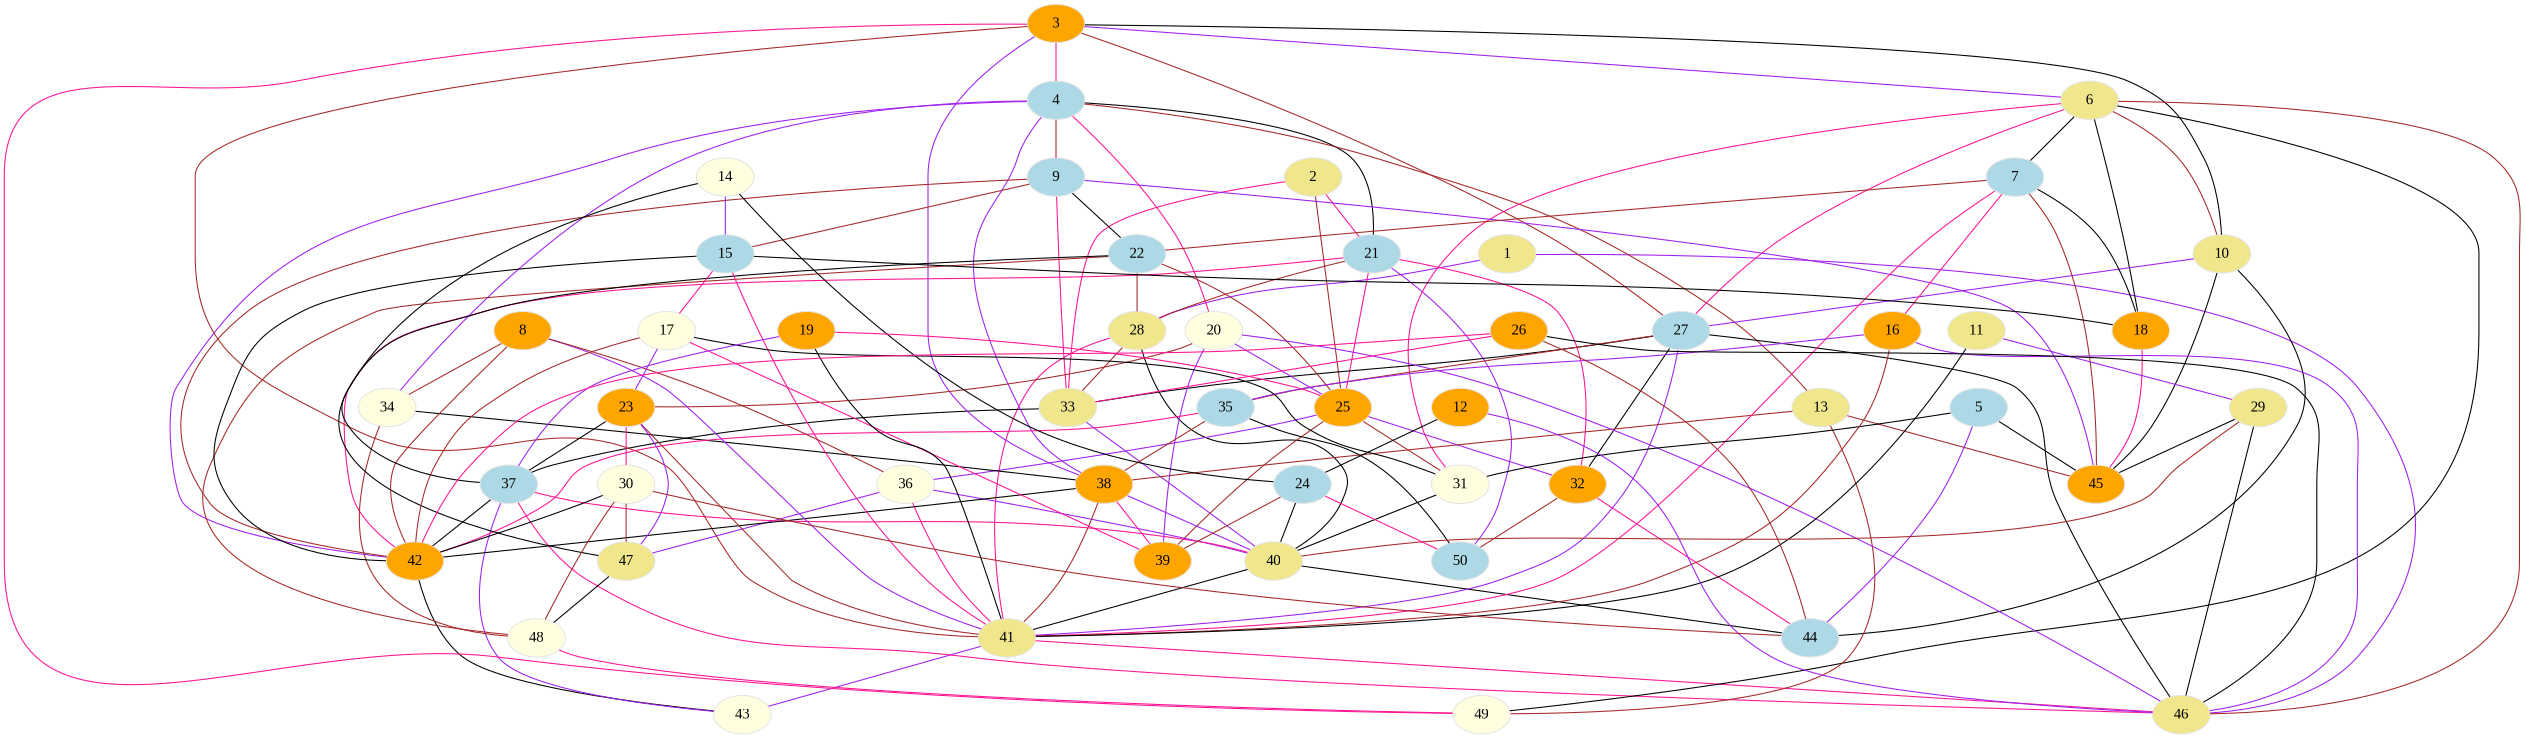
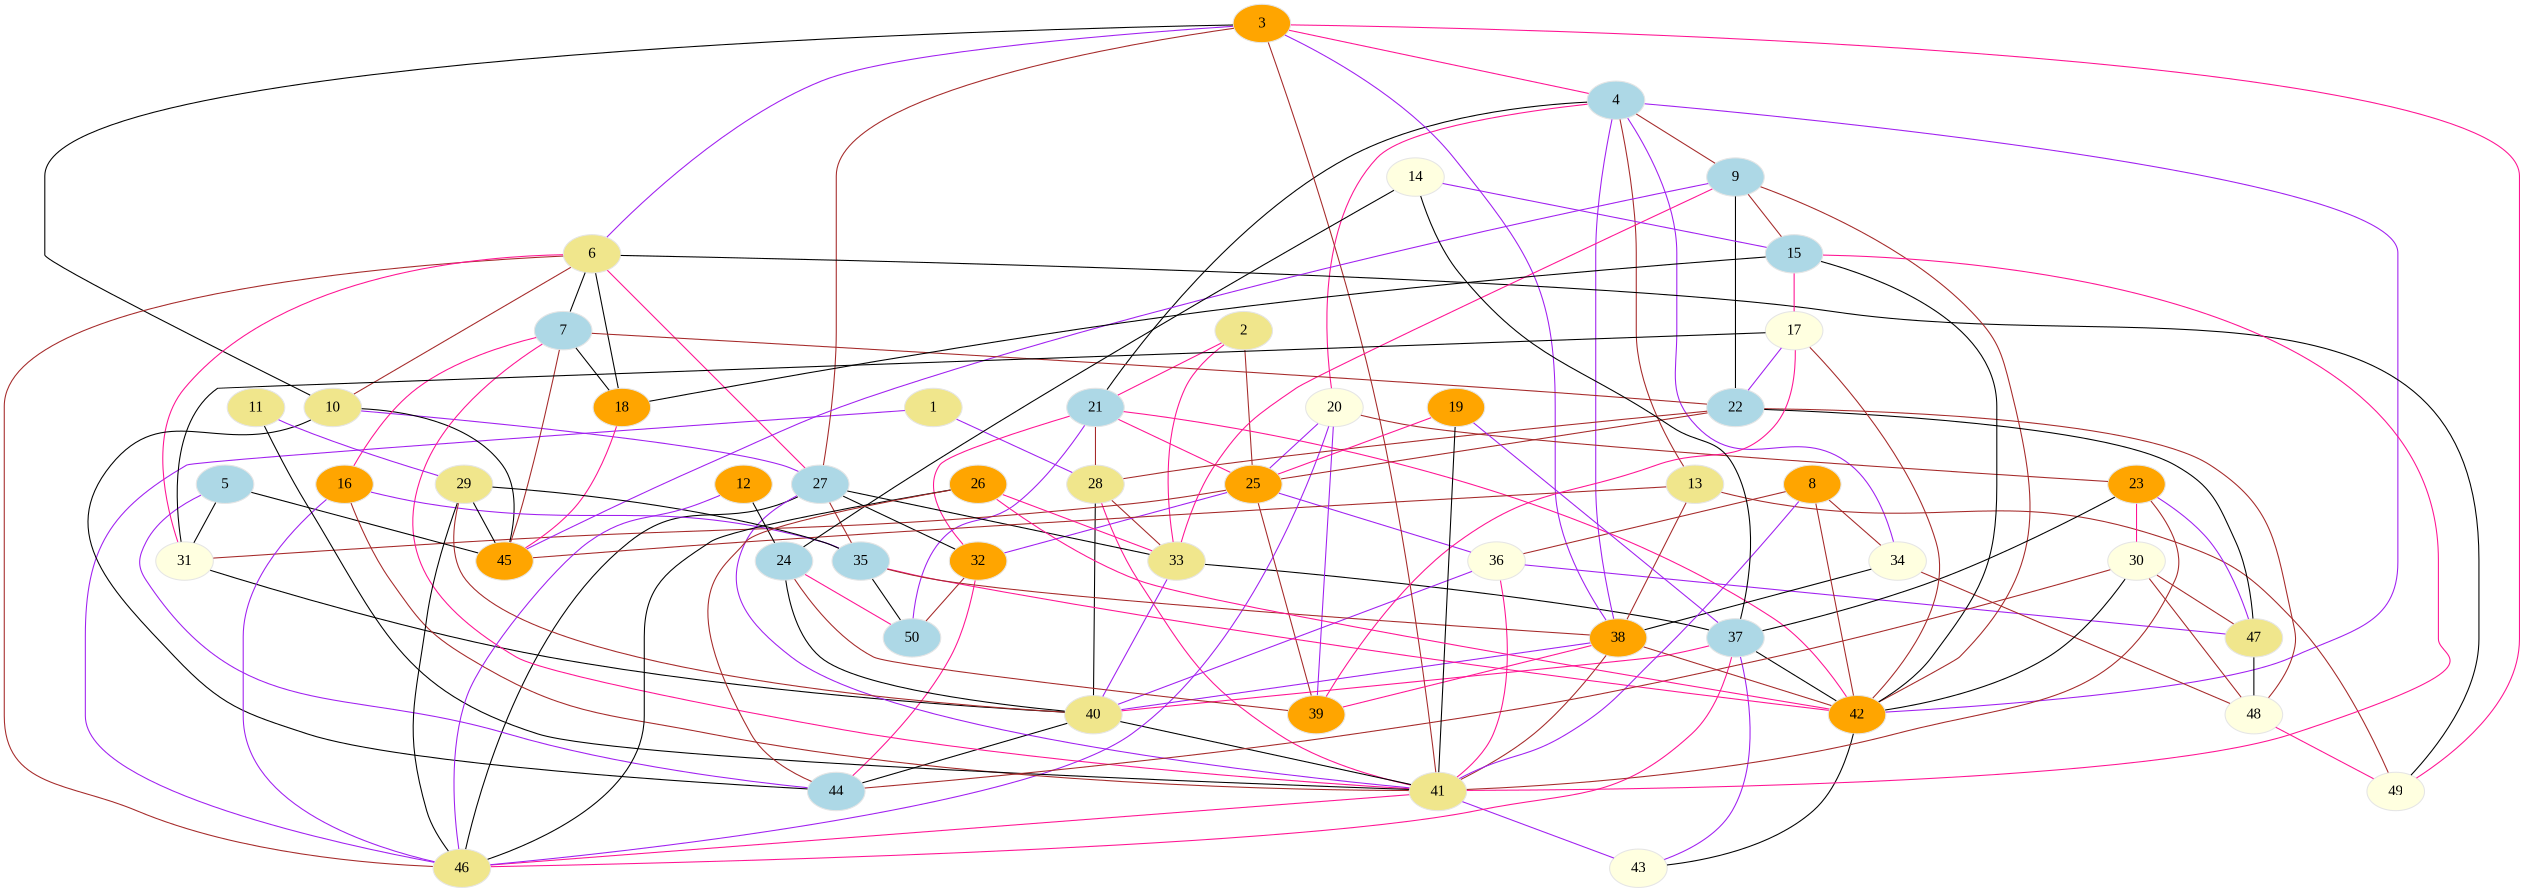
(646, 369) -> (1765, 369)
none -> (659, 506)
(696, 530) -> (1738, 676)
